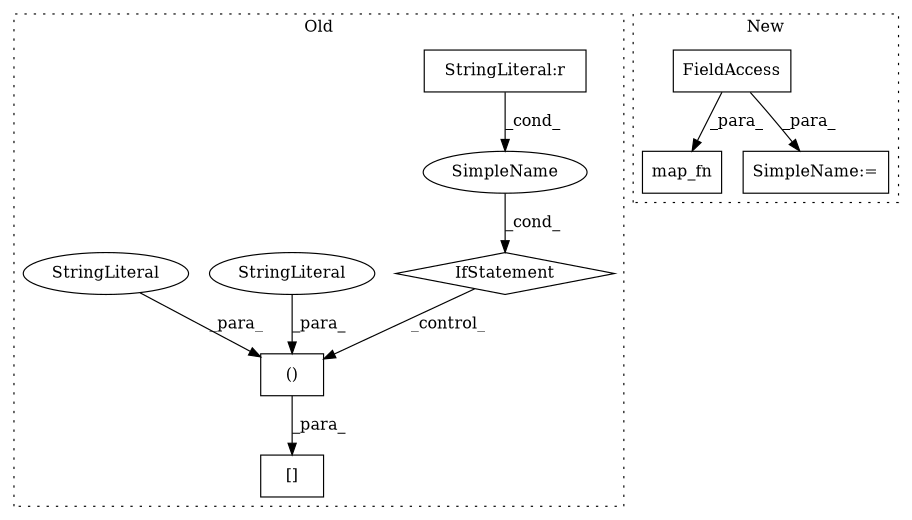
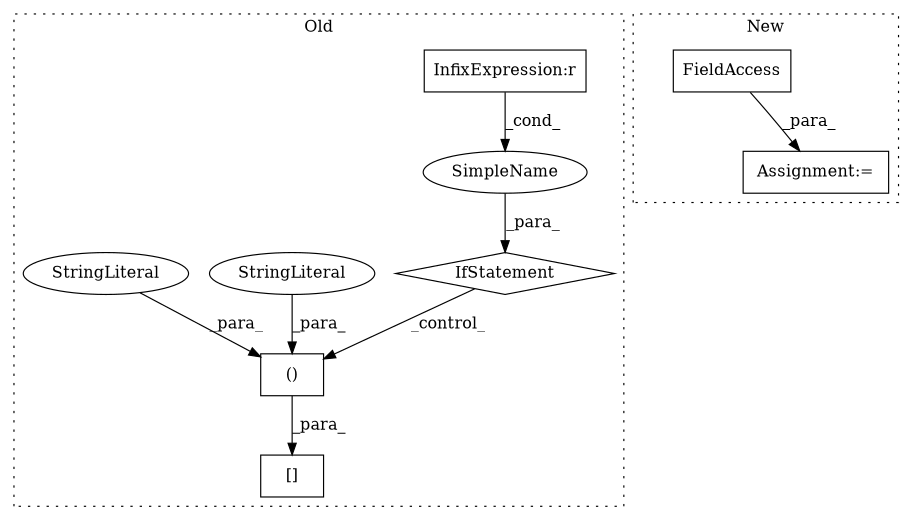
(505, 71) -> (505, 71)
(682, 172) -> none
(816, 172) -> (816, 172)
(533, 223) -> (533, 223)
